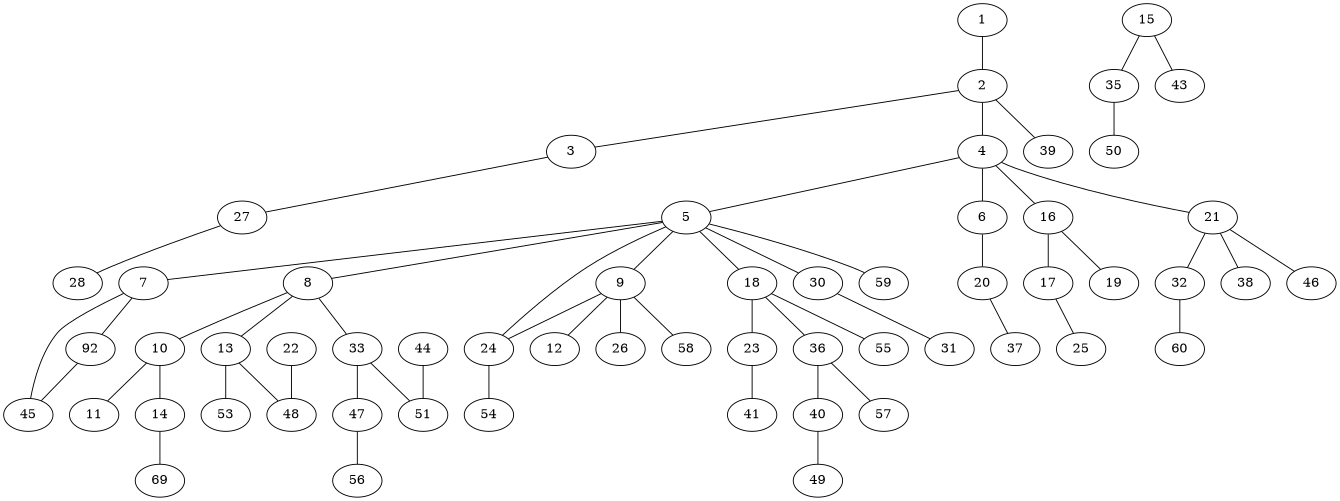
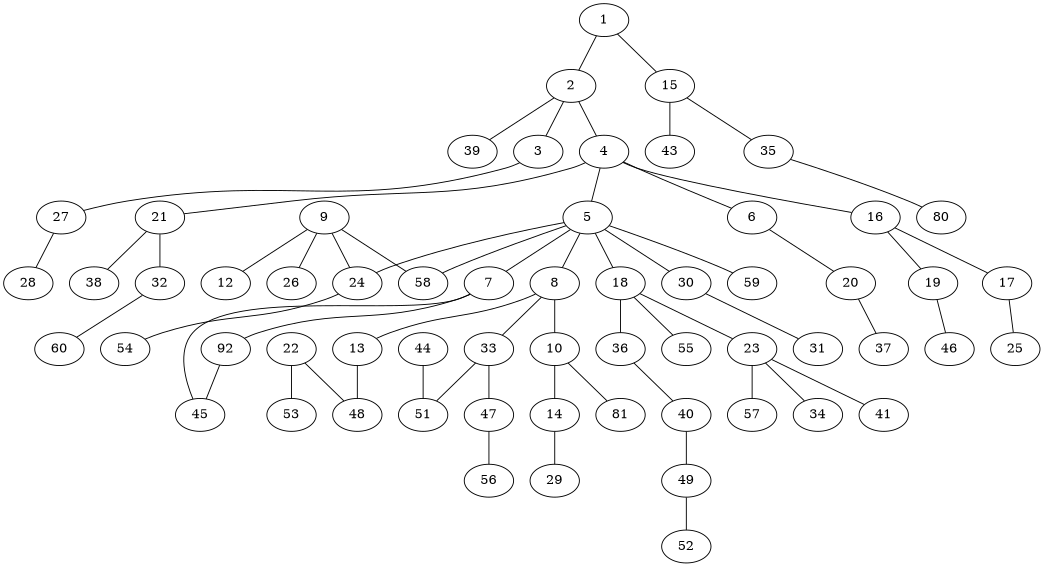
none -> (637, 53)
(1114, 152) -> (941, 218)
(654, 250) -> (504, 248)
(1262, 250) -> (941, 316)
(226, 382) -> (292, 382)
(851, 382) -> (752, 382)
(94, 415) -> (621, 415)
none -> (818, 415)
(160, 481) -> (555, 481)
none -> (686, 547)
